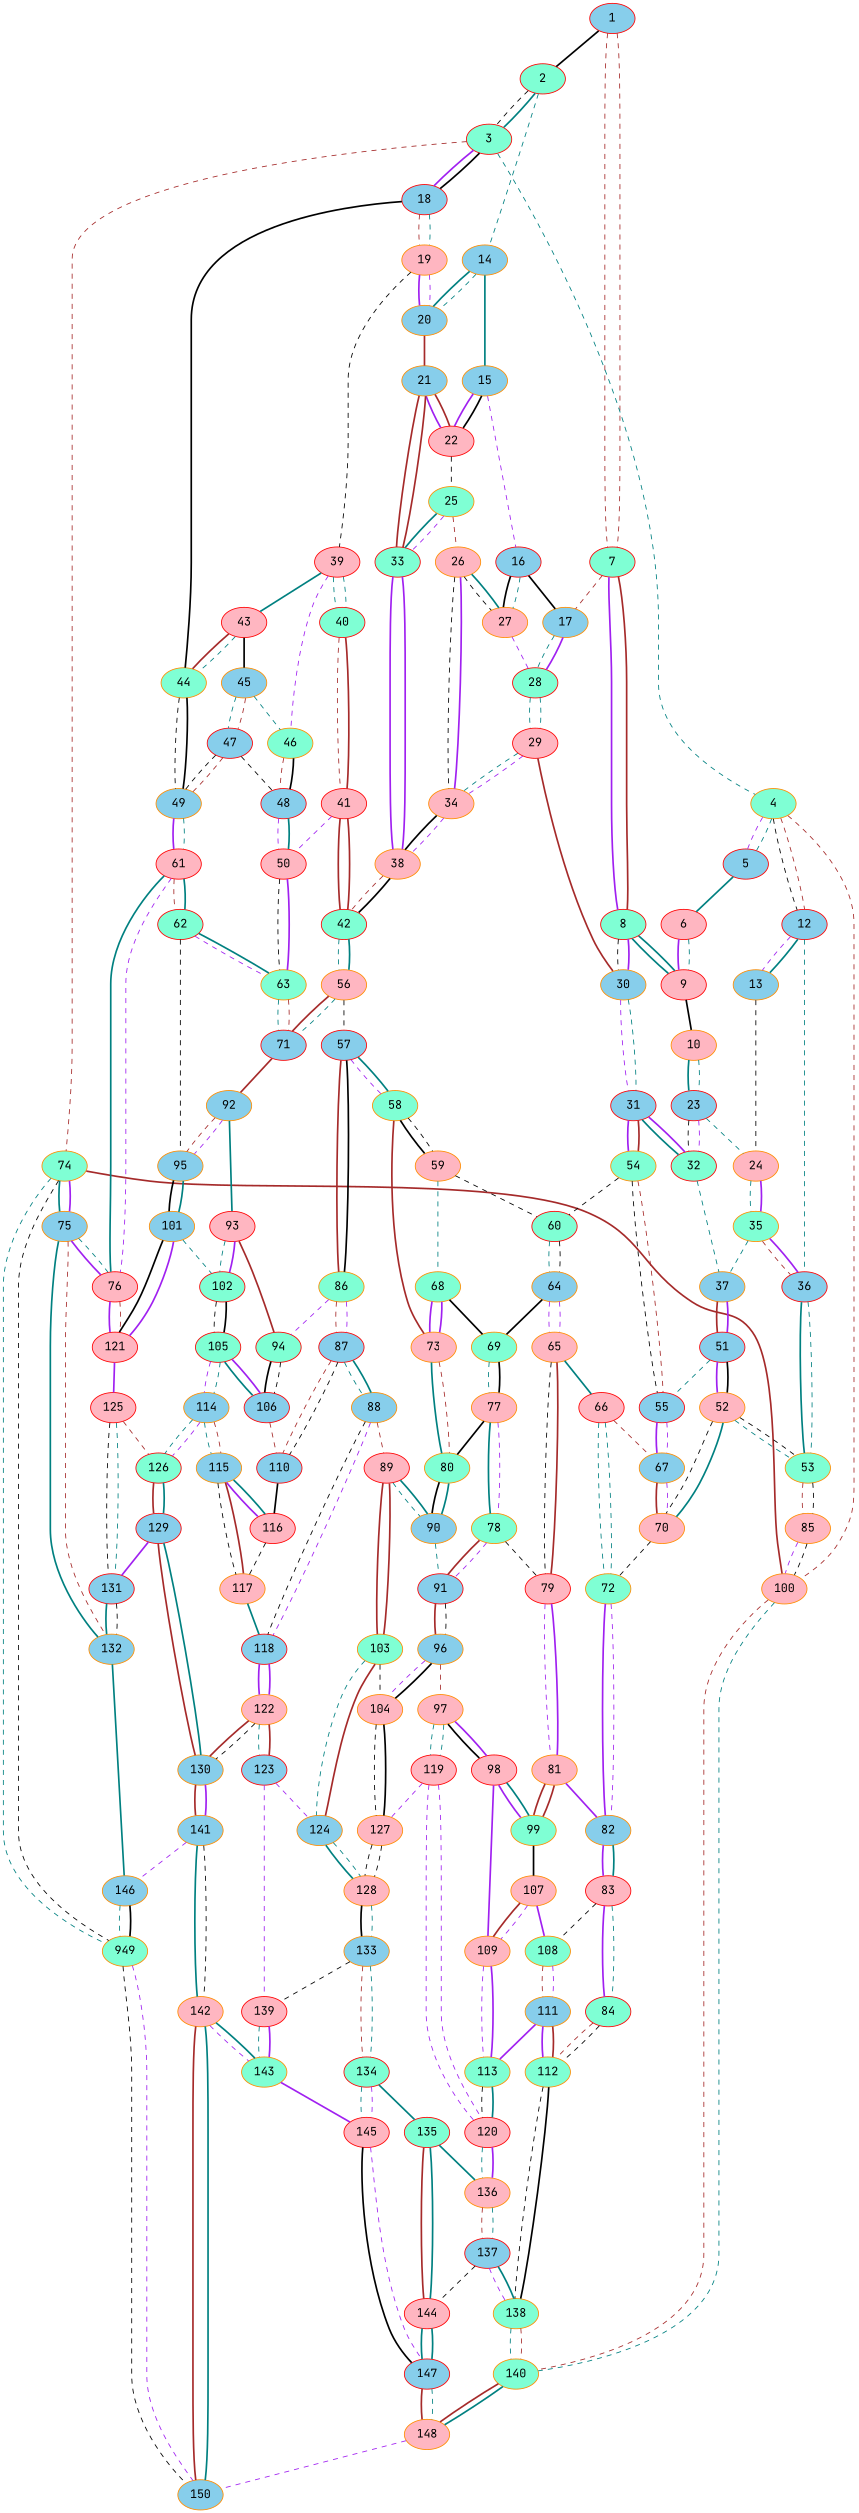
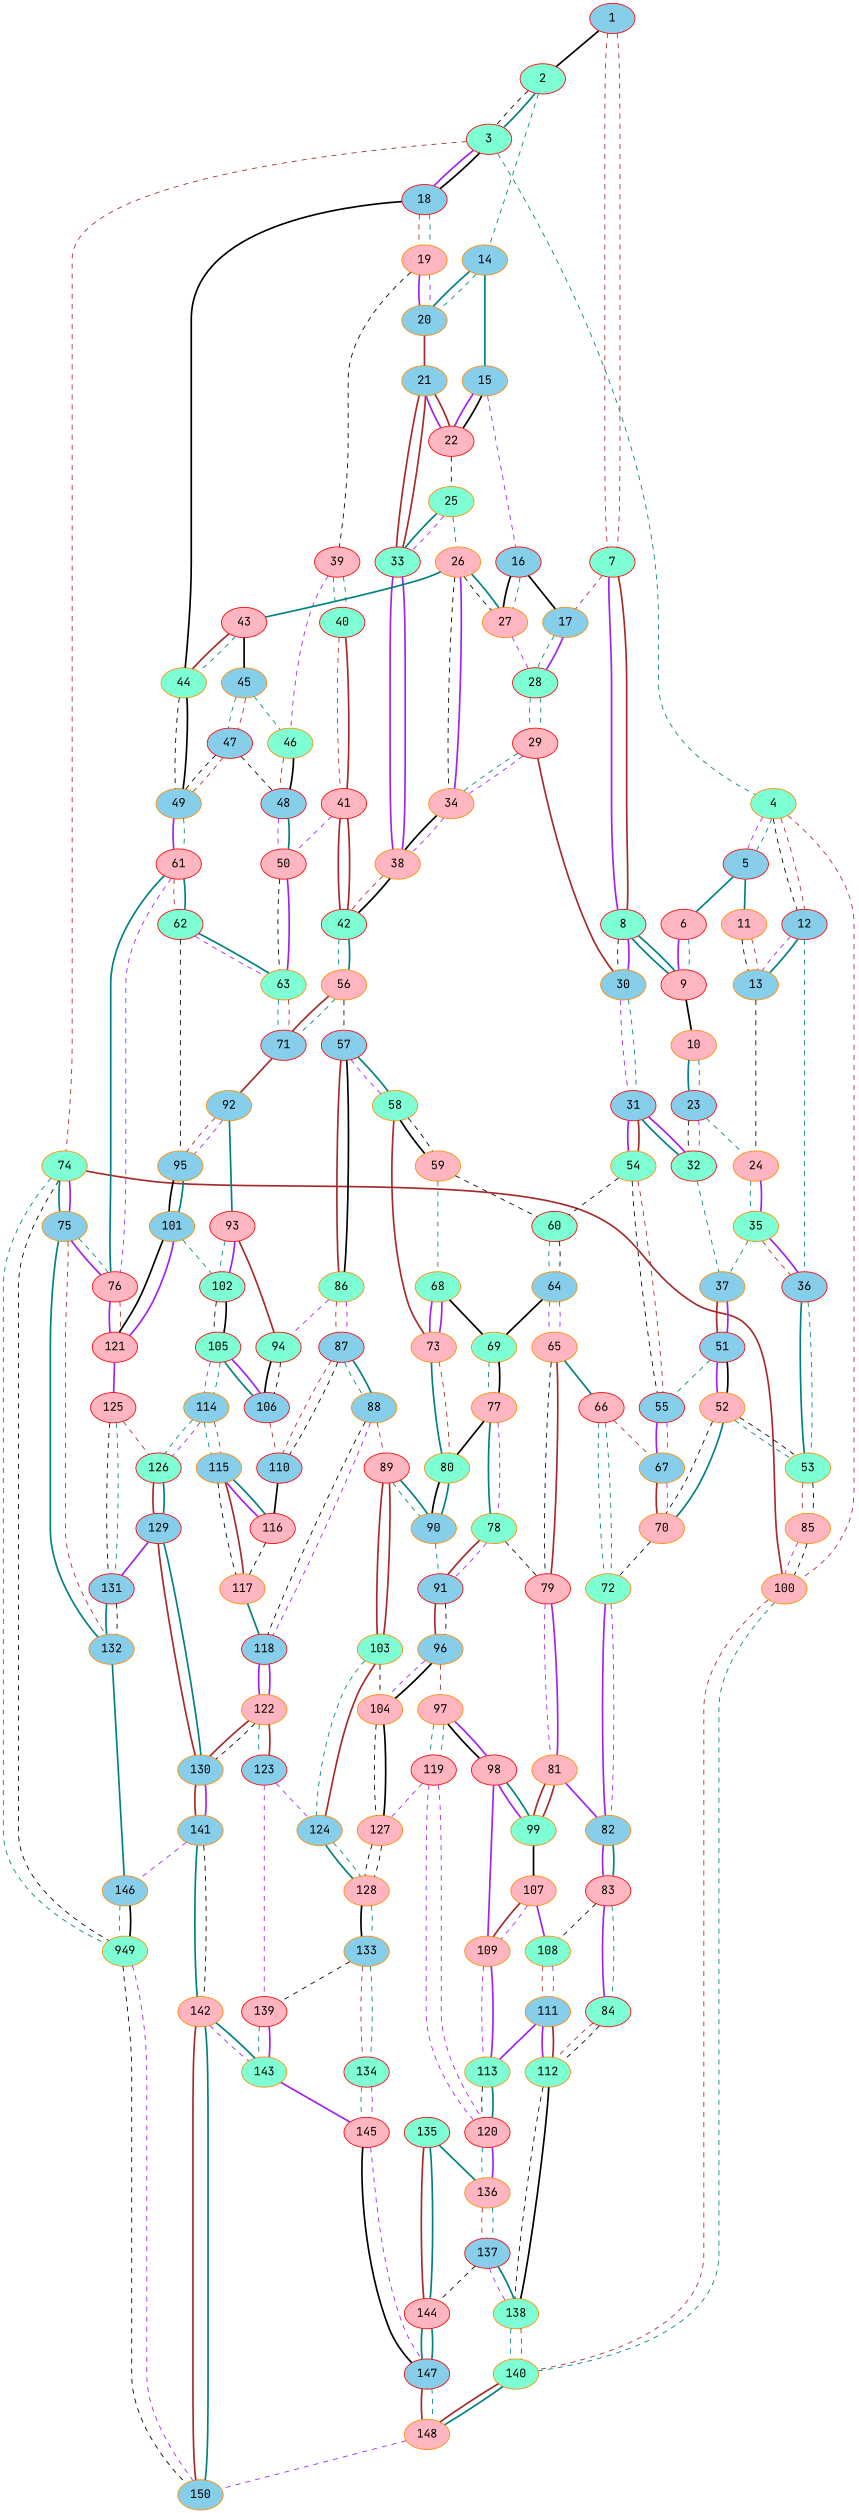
(455, 532) -> (455, 532)
(291, 592) -> (354, 597)
none -> (744, 924)
(397, 2102) -> none
